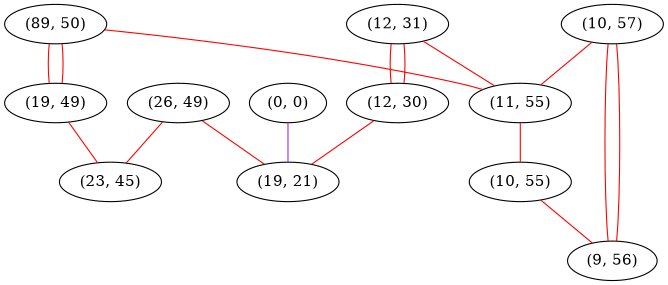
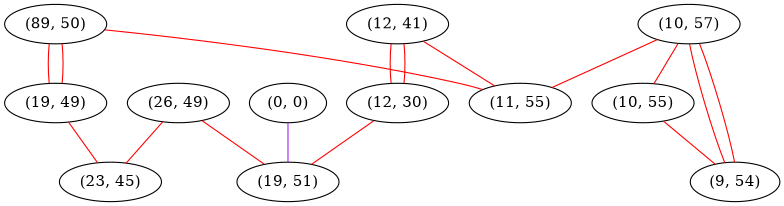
(398, 24) -> (398, 24)
(520, 143) -> (666, 63)
(288, 182) -> (288, 182)
(612, 261) -> (735, 182)
